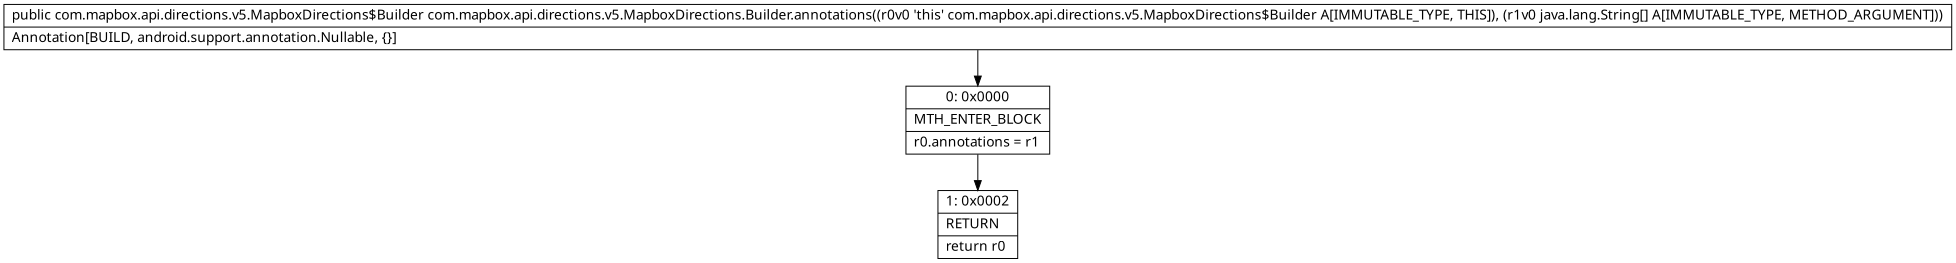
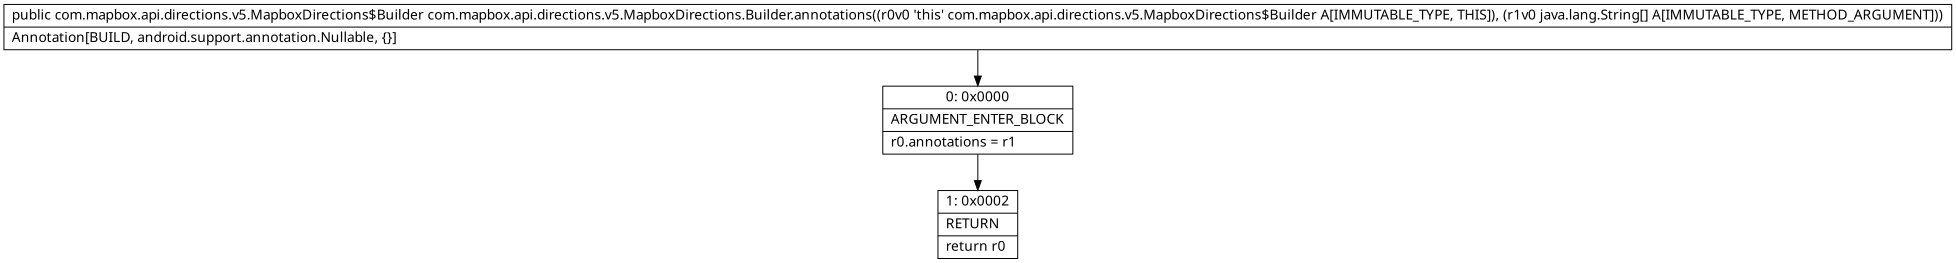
(978, 120) -> (978, 120)
